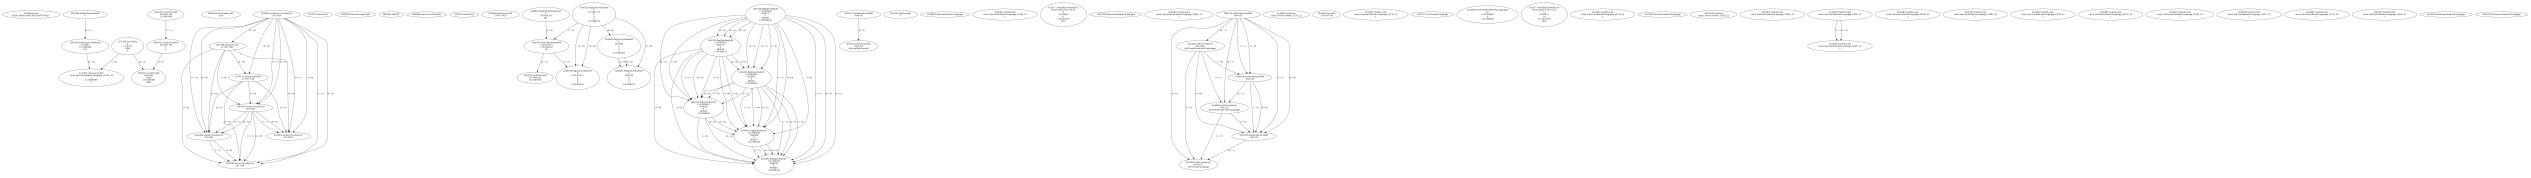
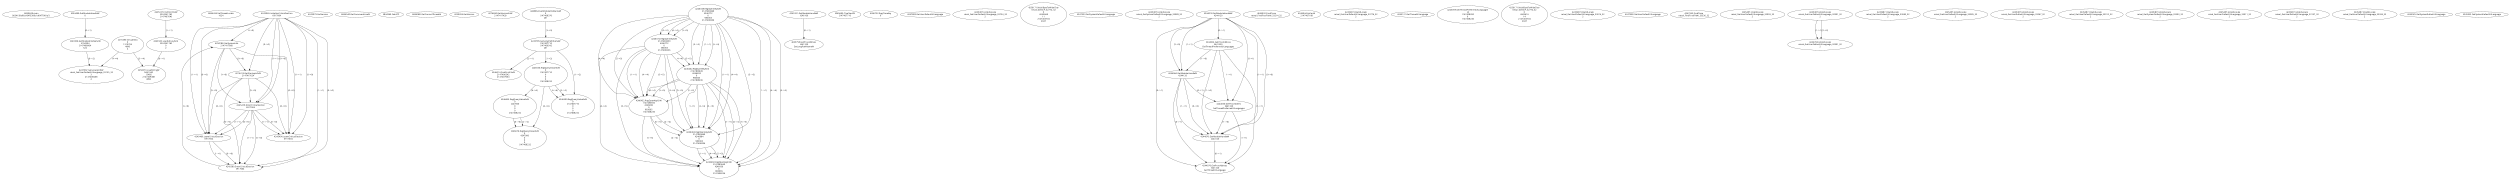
none -> (845, 15)
(566, 30) -> (546, 56)
(183, 108) -> (183, 111)
none -> (1176, 125)
